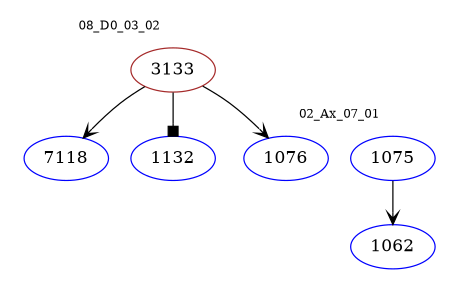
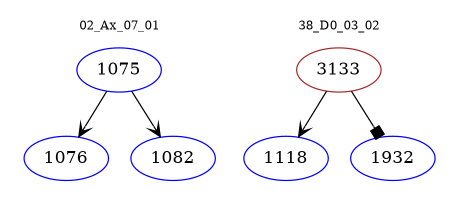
(120, 26) -> (339, 26)
(242, 113) -> (96, 109)
(66, 158) -> (286, 158)
(173, 158) -> (393, 158)
(393, 247) -> (173, 158)
